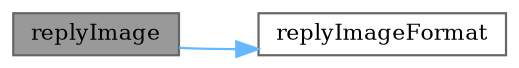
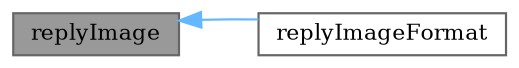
(208, 49) -> (230, 19)
